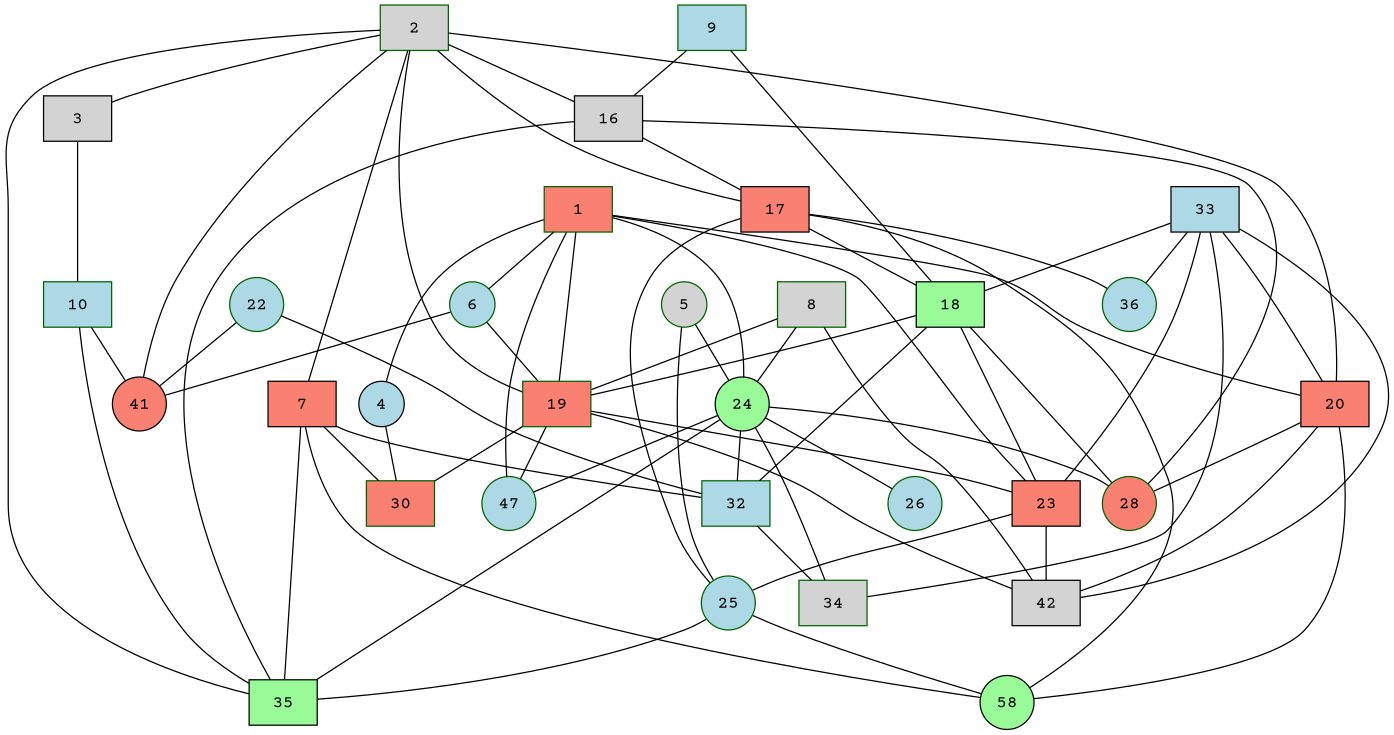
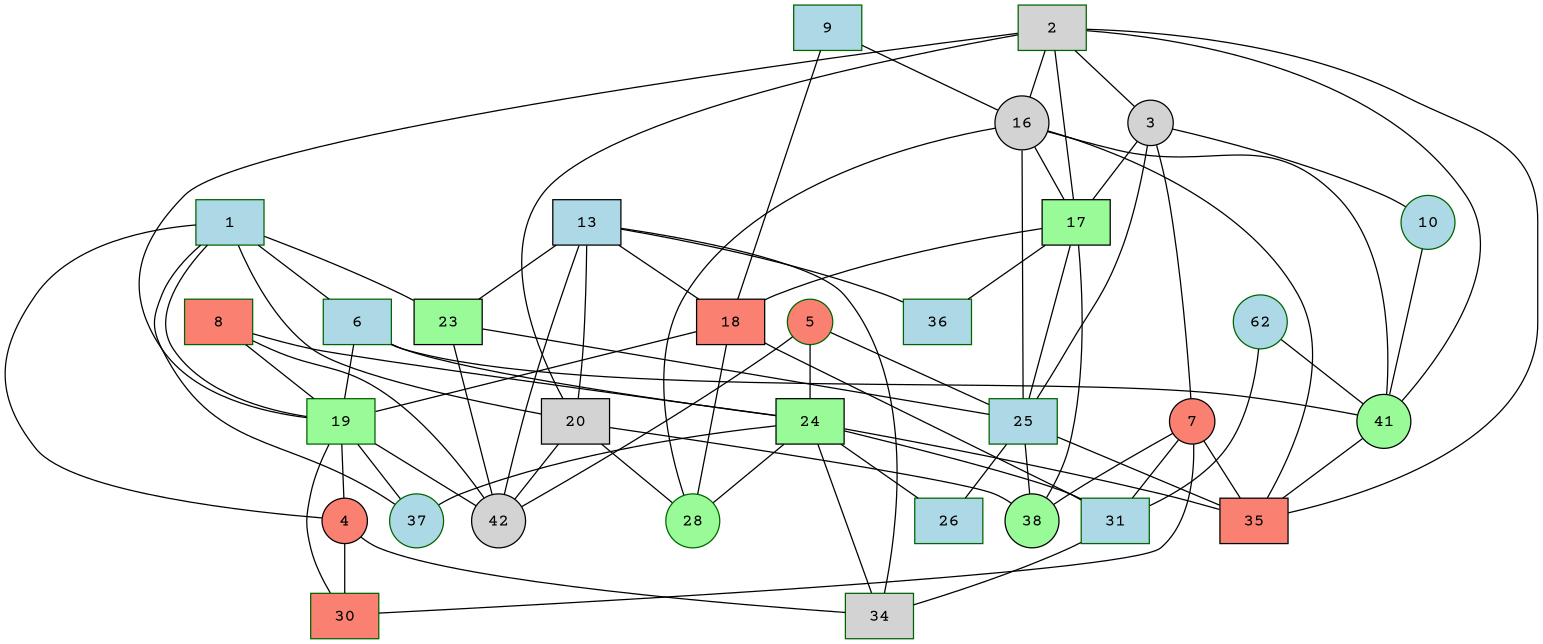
(78, 119) -> (1151, 123)
(609, 119) -> (1022, 123)
none -> (1115, 171)
none -> (1321, 183)
(578, 209) -> (230, 222)
(775, 209) -> (1076, 222)
(1205, 209) -> (587, 222)
(358, 216) -> (1179, 271)
(712, 270) -> (582, 387)
none -> (1023, 274)
none -> (1109, 279)
(78, 304) -> (1428, 222)
(257, 304) -> (1260, 322)
(472, 304) -> (357, 322)
(684, 304) -> (810, 322)
(812, 304) -> (219, 322)
(950, 304) -> (731, 322)
(1129, 304) -> (937, 322)
(139, 404) -> (1384, 421)
(302, 404) -> (1192, 421)
(382, 404) -> (345, 521)
(557, 404) -> (341, 421)
(742, 404) -> (810, 421)
(998, 404) -> none
(1335, 404) -> (576, 421)
none -> (659, 425)
(781, 445) -> (343, 466)
none -> (983, 475)
(509, 503) -> (417, 521)
(736, 503) -> (1115, 521)
(915, 503) -> (949, 521)
(1046, 503) -> (448, 322)
(1129, 503) -> (693, 521)
(126, 526) -> (1323, 468)
none -> (600, 590)
(728, 603) -> (1023, 421)
(1046, 603) -> (499, 521)
(283, 702) -> (1254, 521)
(1007, 702) -> (1032, 521)
